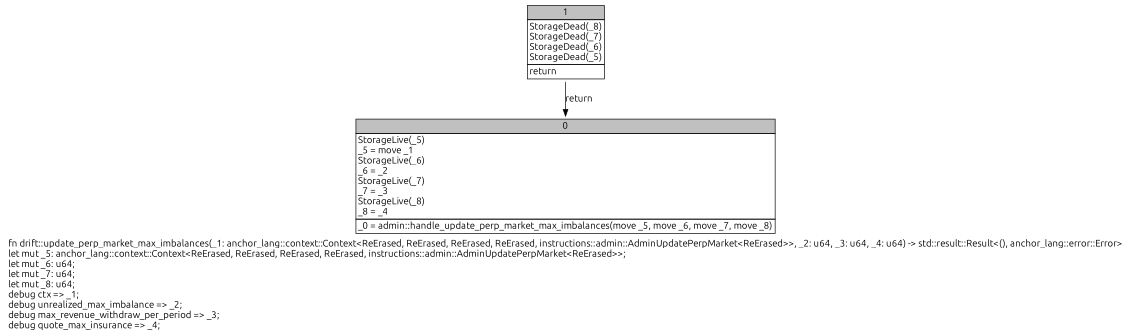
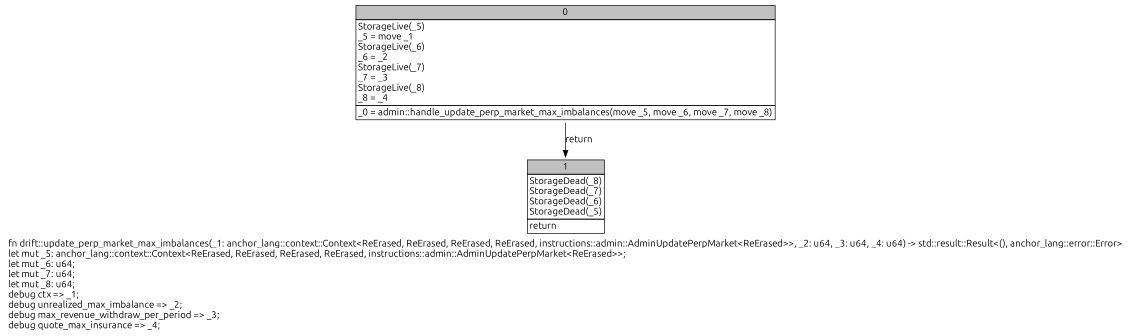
(566, 96) -> (566, 136)
